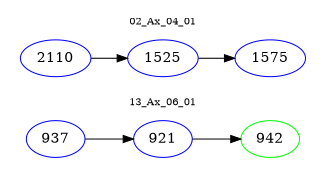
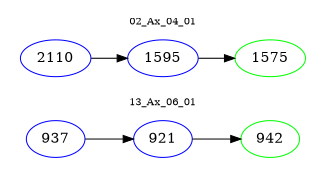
(163, 58) -> (163, 58)
(270, 58) -> (270, 58)
